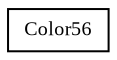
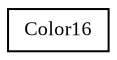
(58, 30) -> (58, 30)
